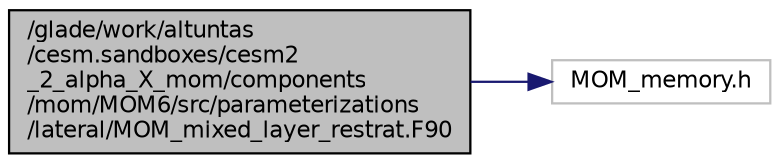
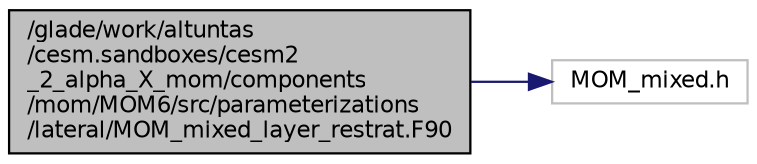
(661, 82) -> (650, 82)
